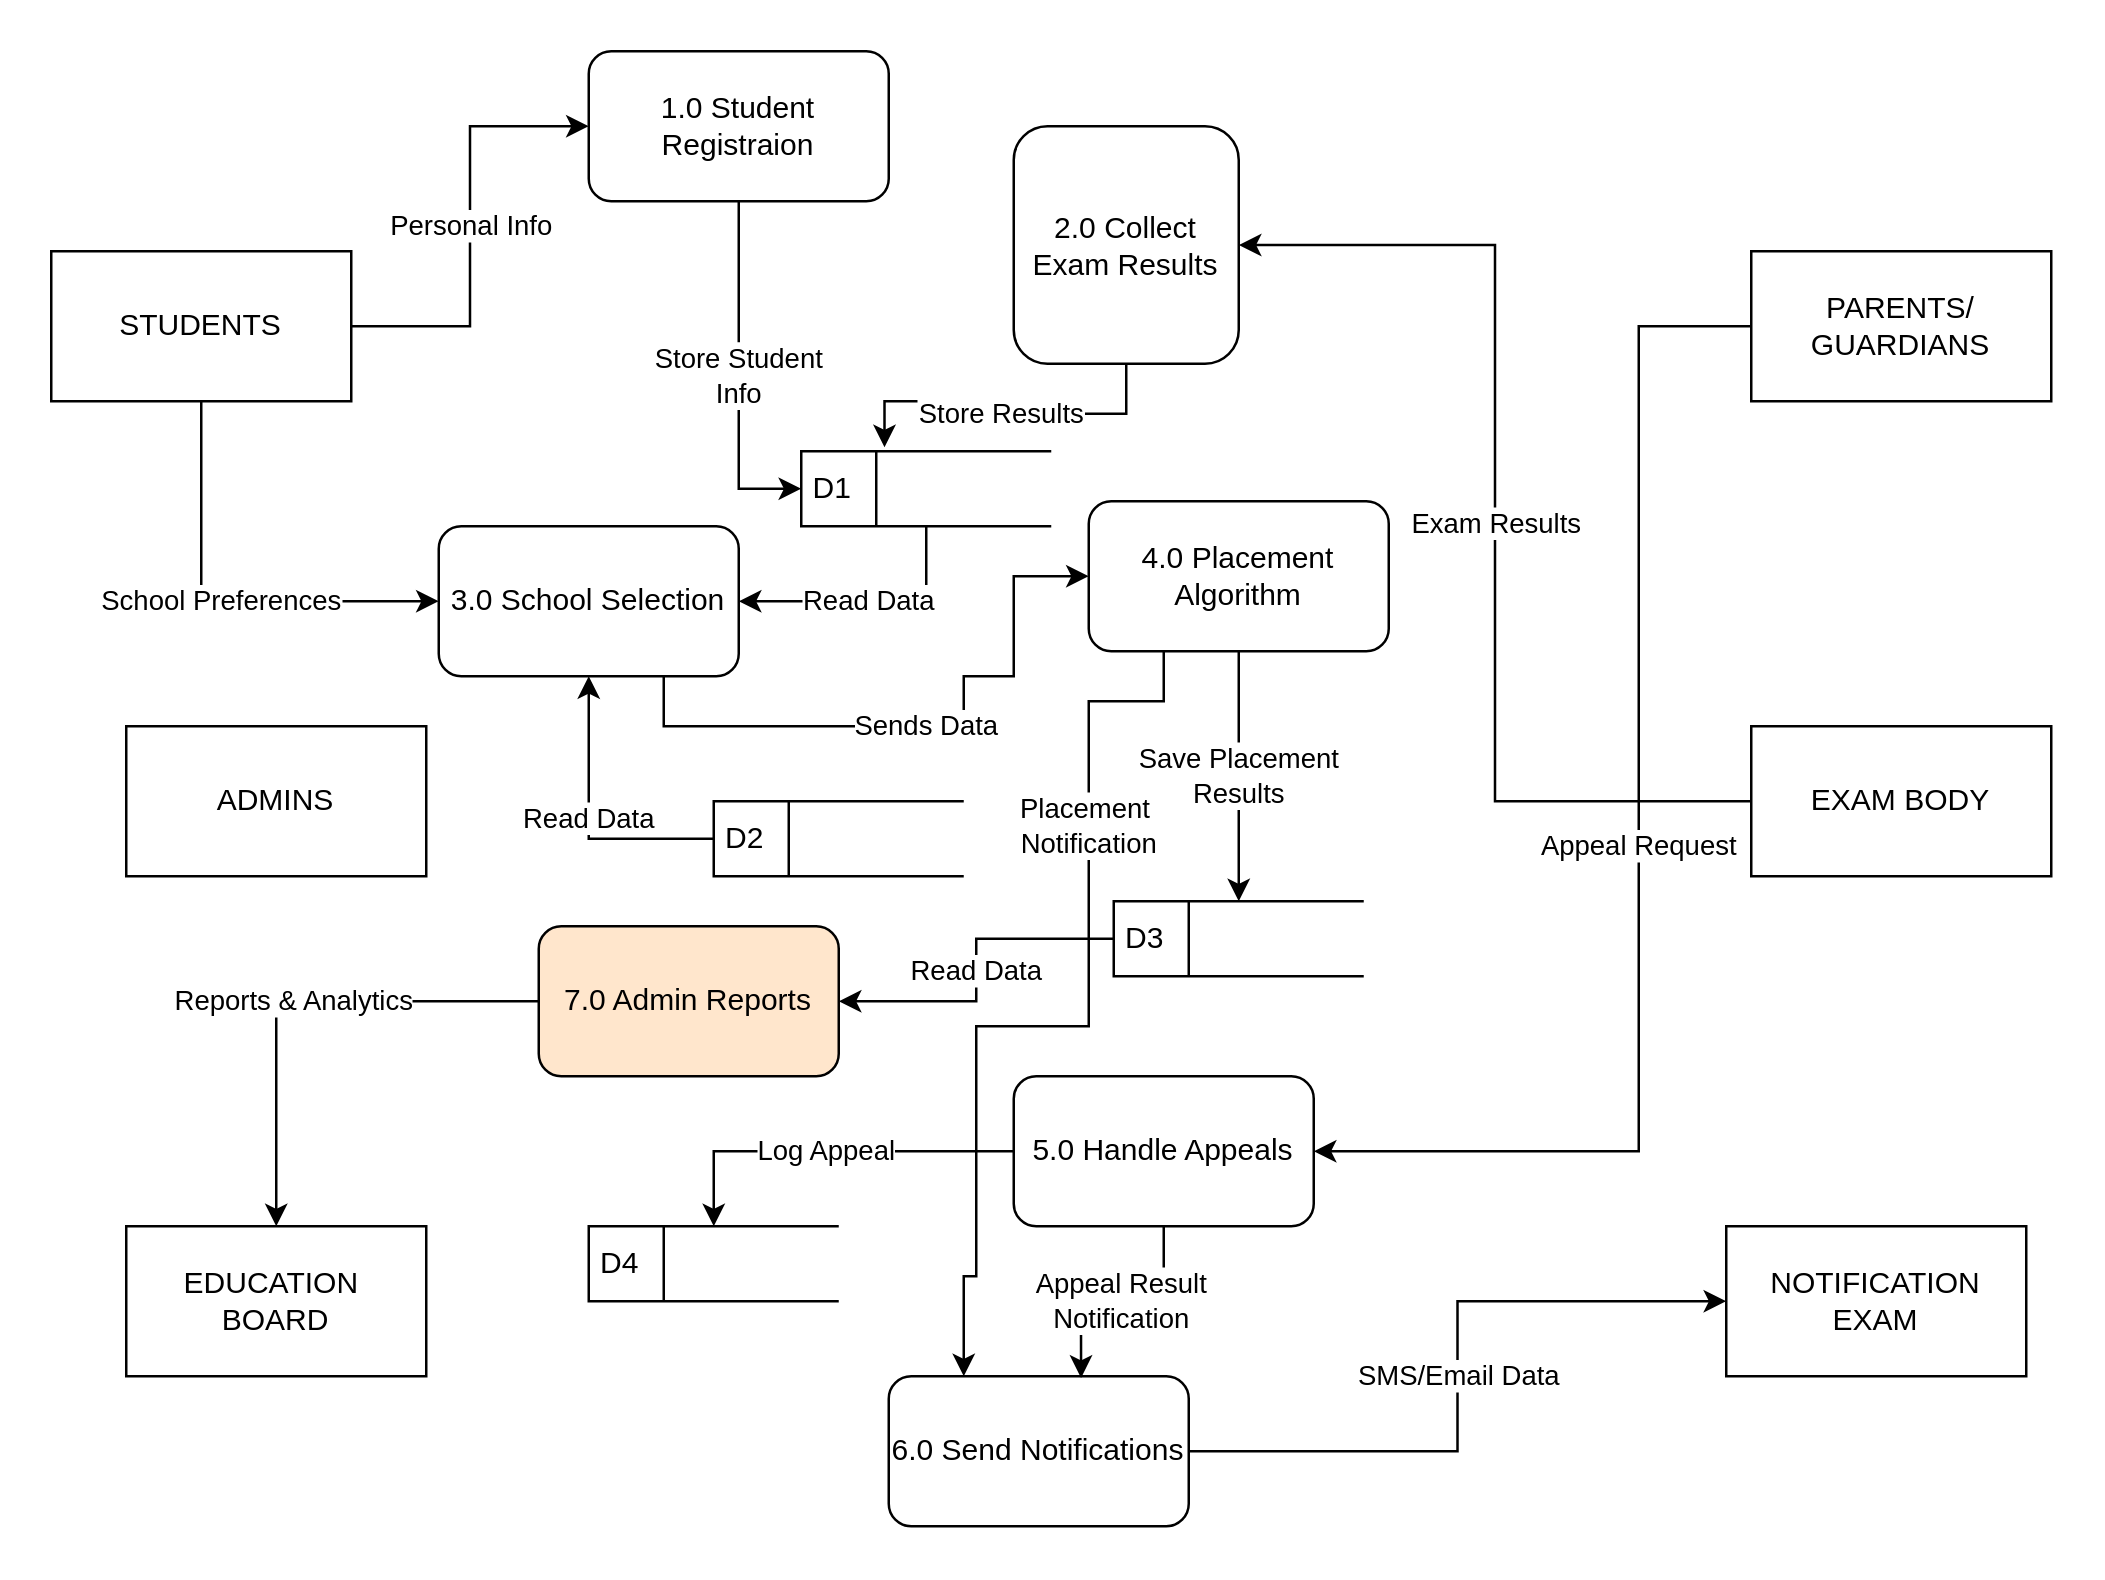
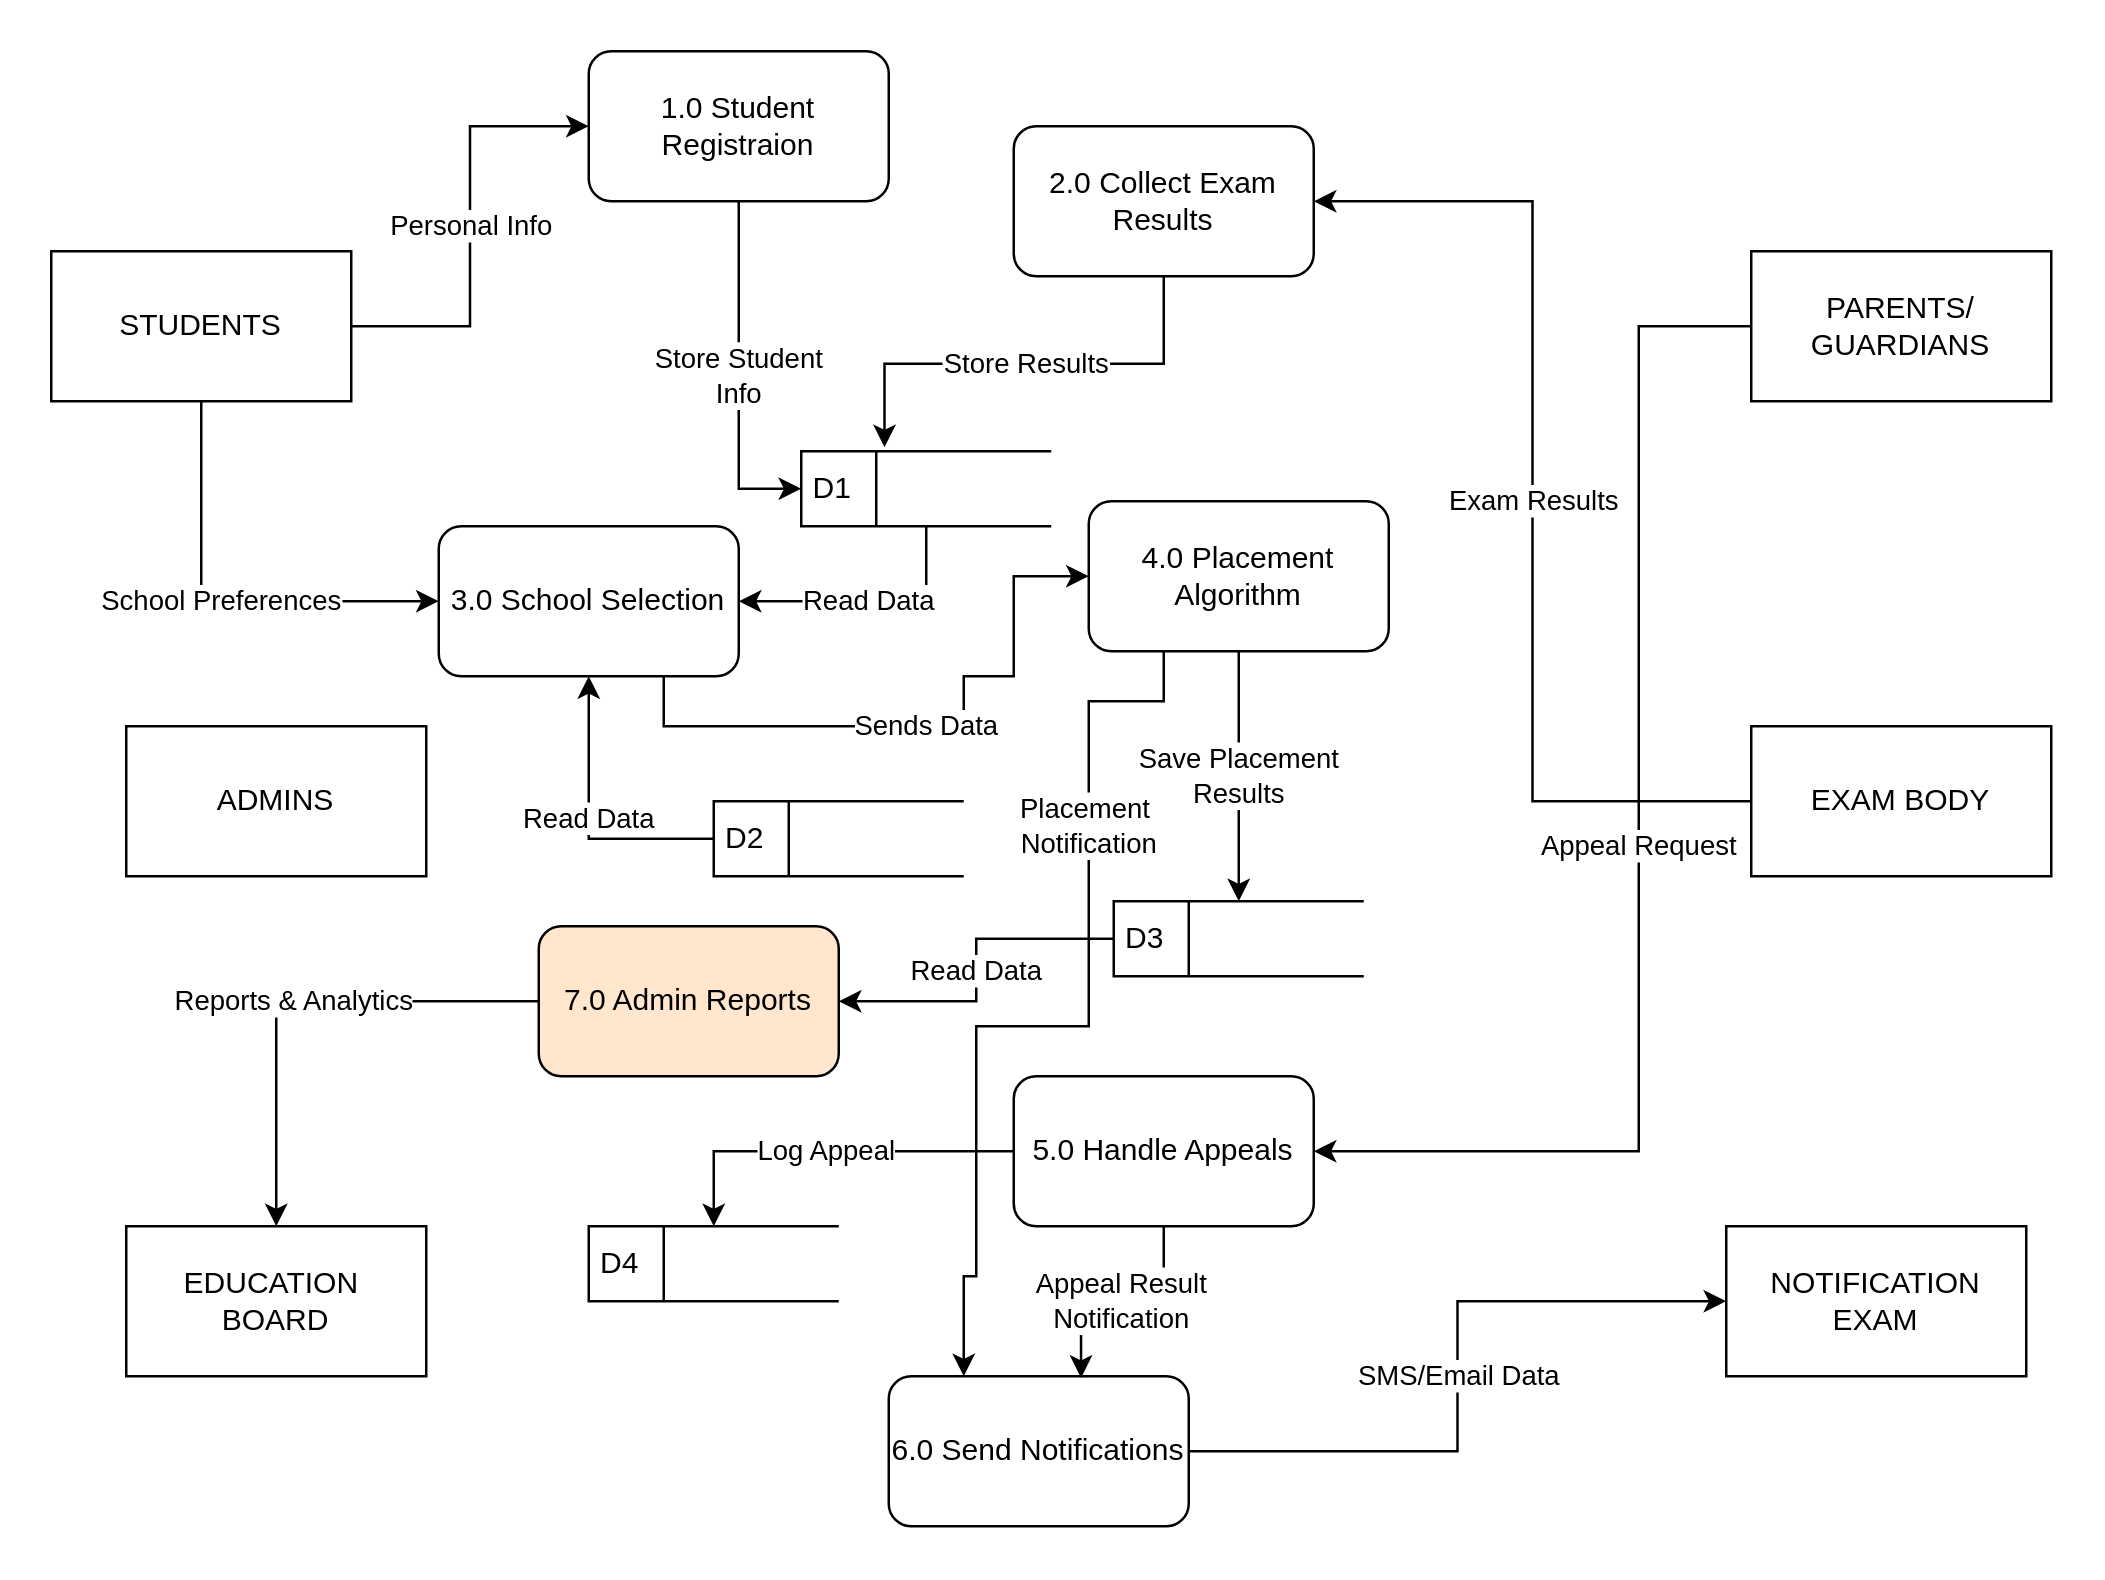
(1126, 245) -> (1164, 201)
